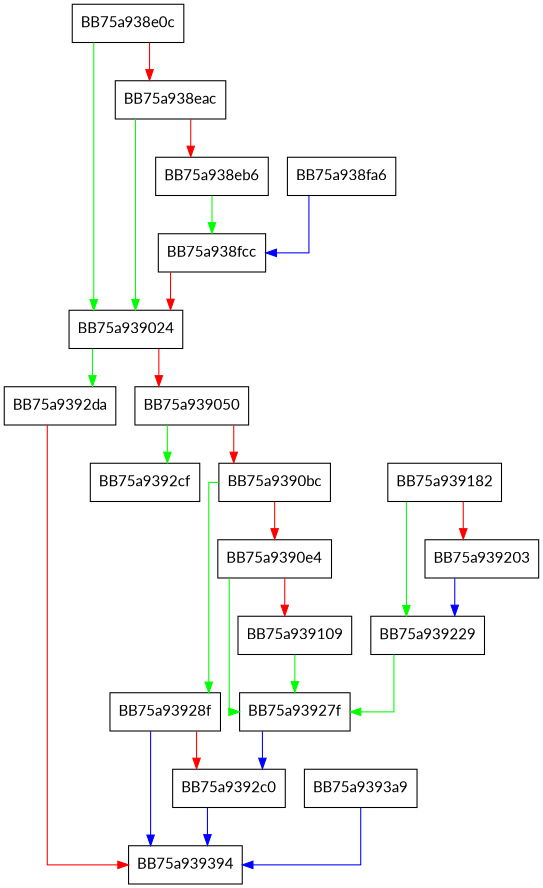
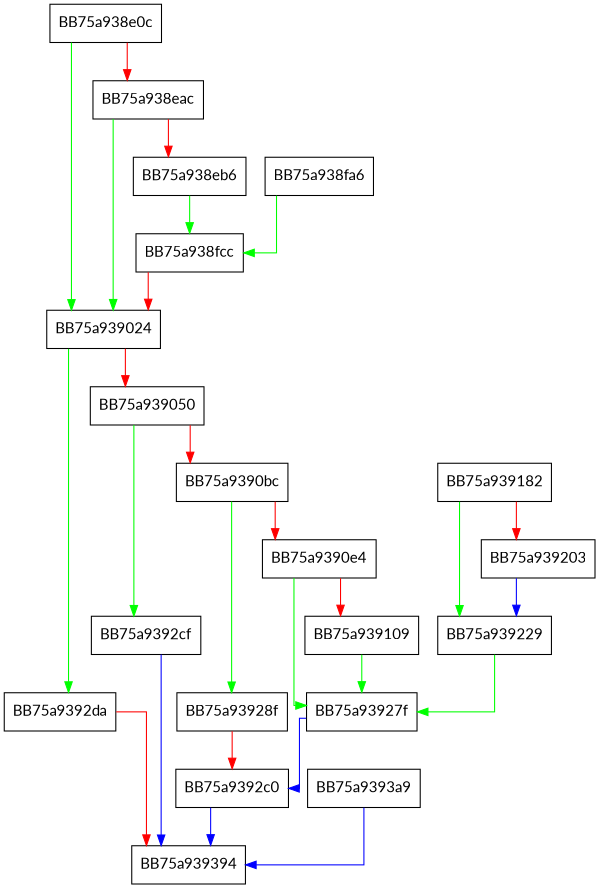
(309, 241) -> (277, 235)
(151, 783) -> (161, 745)
